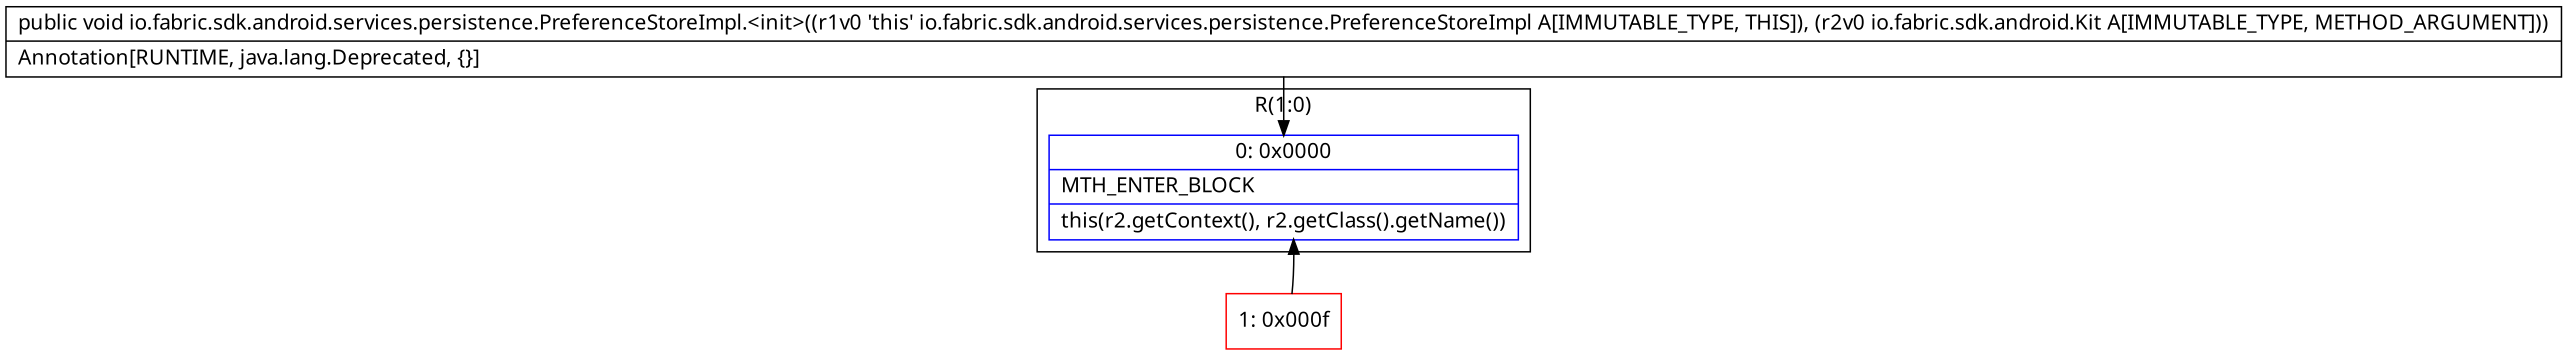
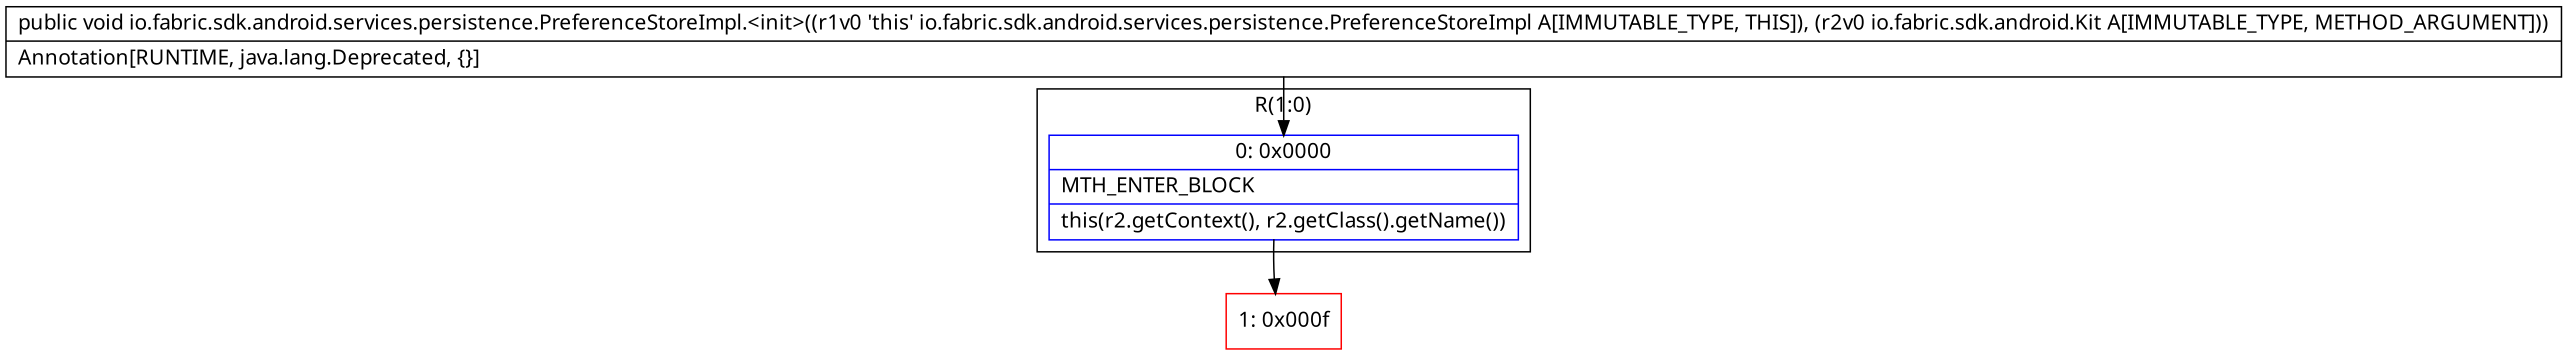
(1293, 274) -> (1274, 261)
